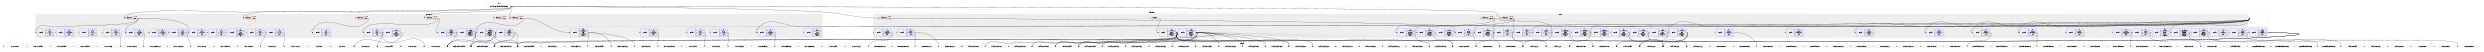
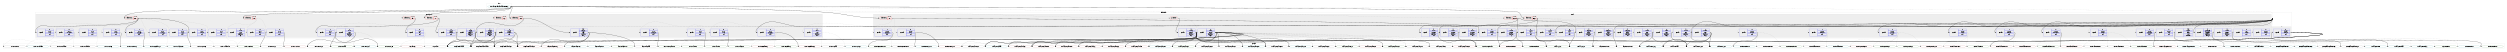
none -> (1160, 47)
